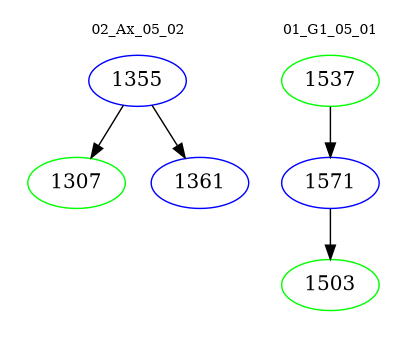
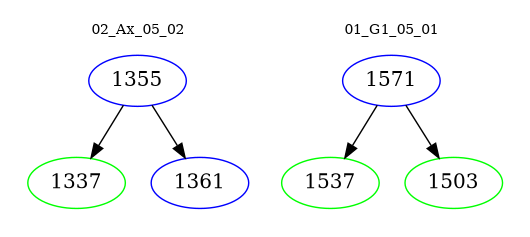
(330, 125) -> (365, 125)
(77, 183) -> (77, 183)
